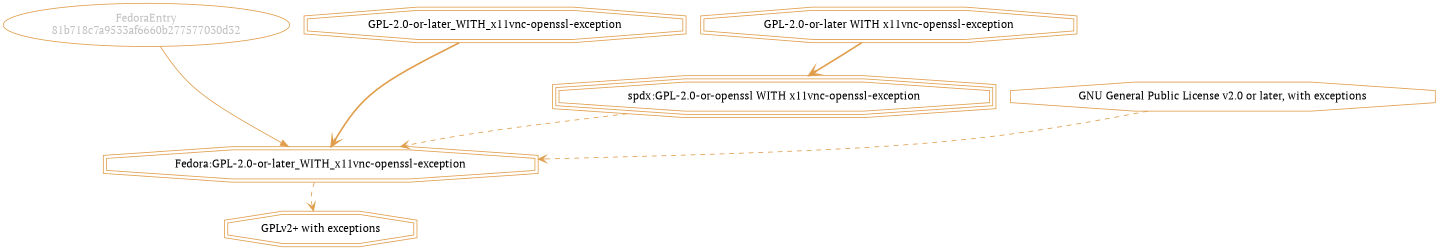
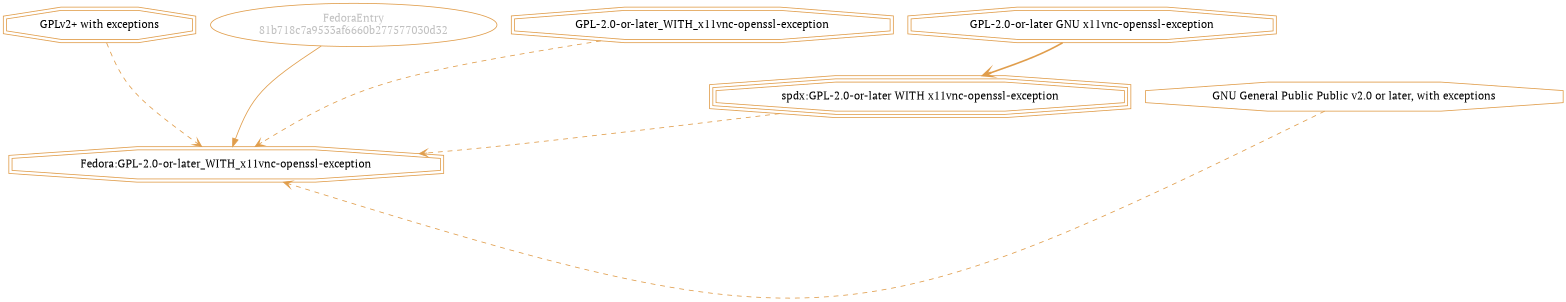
(889, 25) -> (1092, 25)
(389, 81) -> (425, 73)
(774, 97) -> (920, 97)
(1223, 97) -> (1354, 97)
(312, 193) -> (142, 100)
